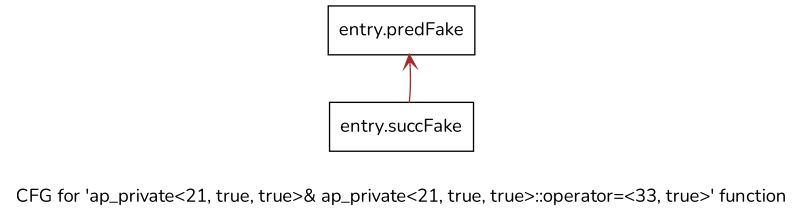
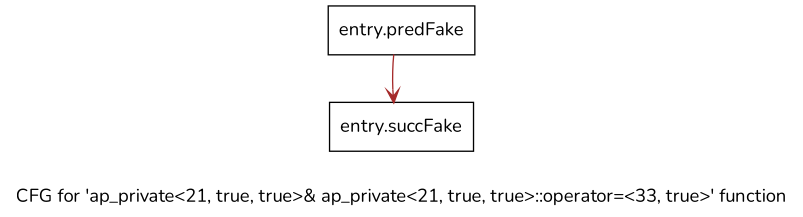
(410, 85) -> (393, 72)
